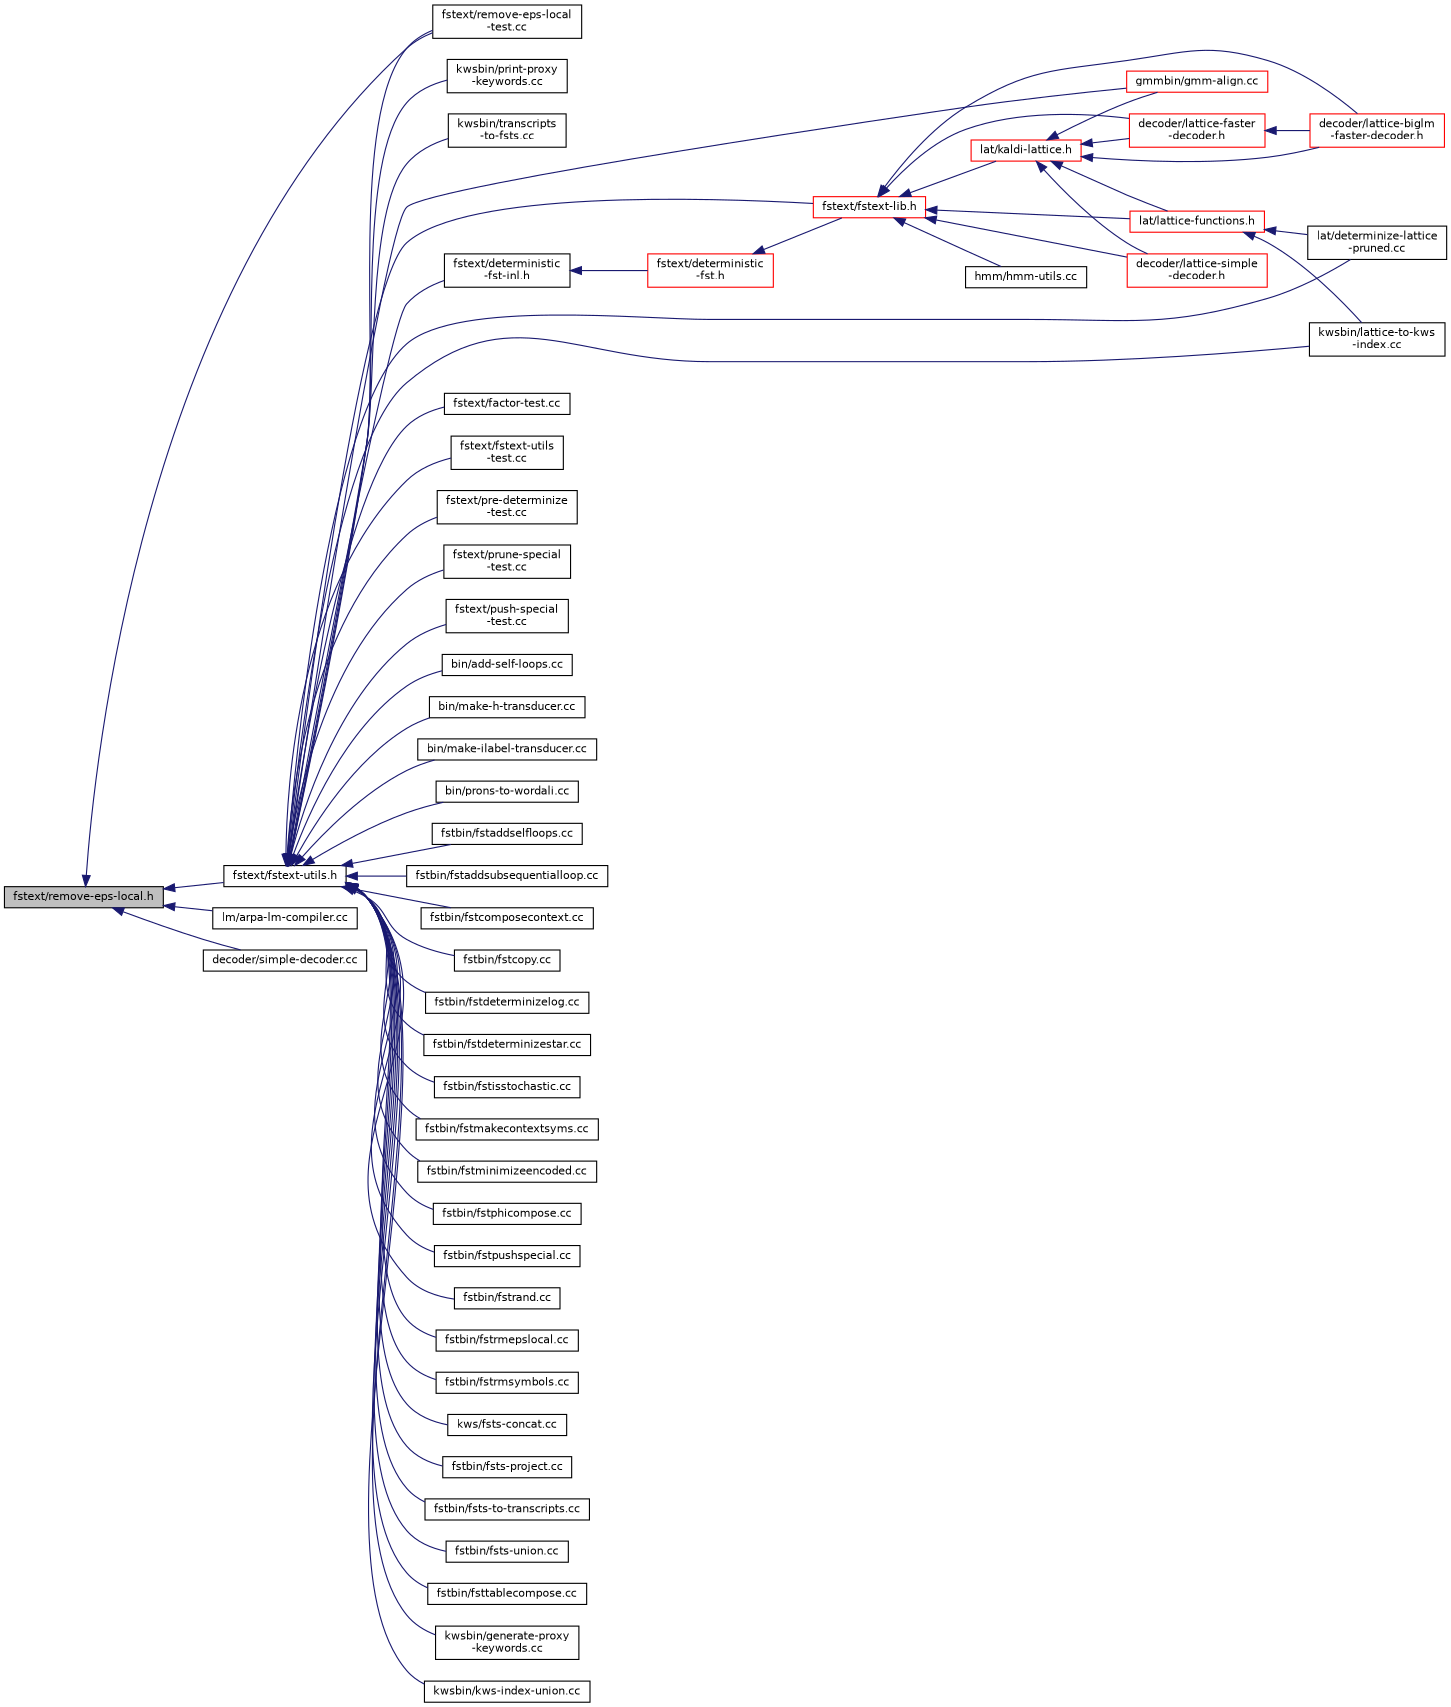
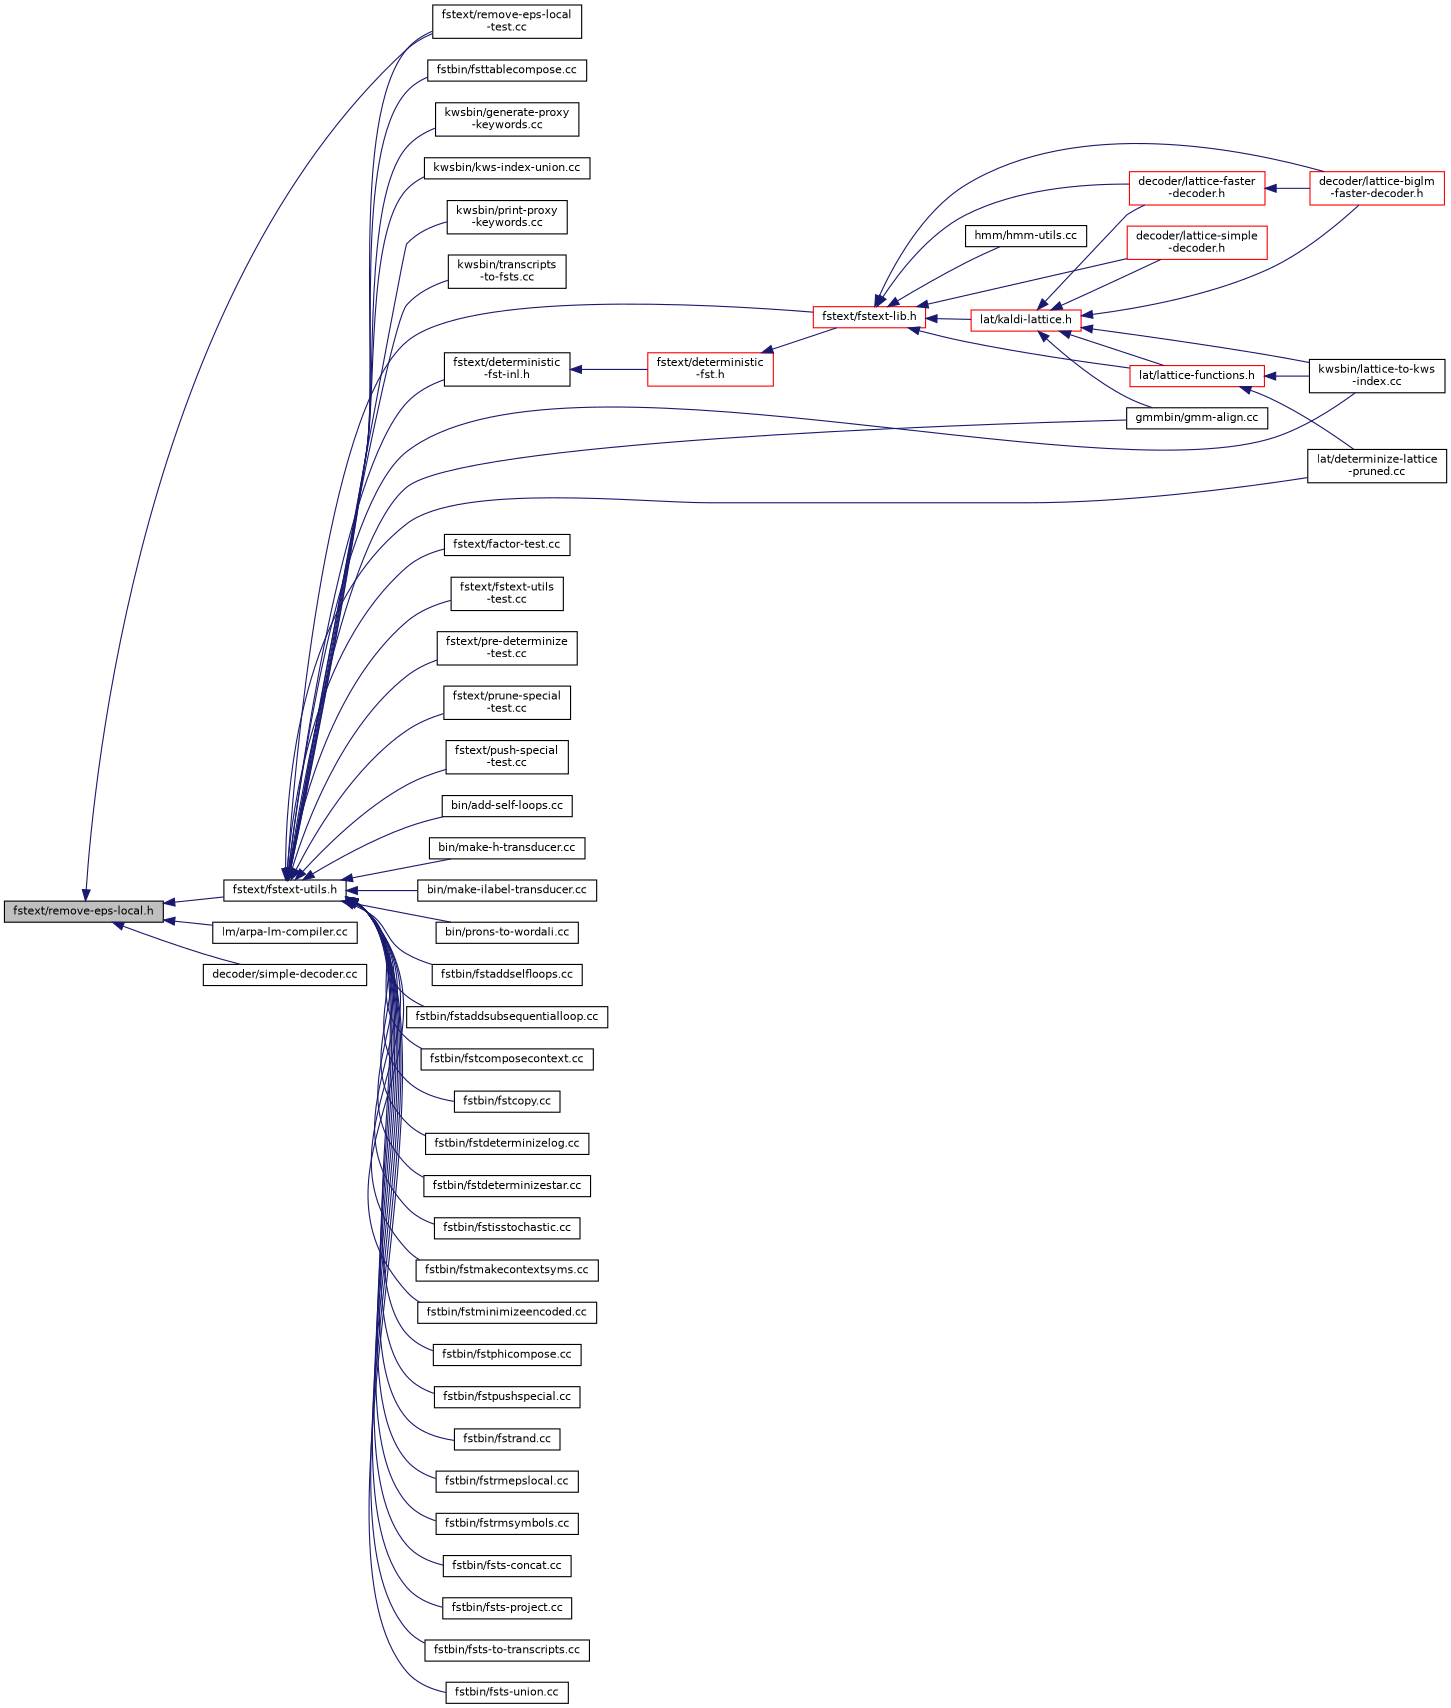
(1197, 82) -> (1197, 418)
none -> (1201, 344)
(507, 1425) -> (507, 1566)
